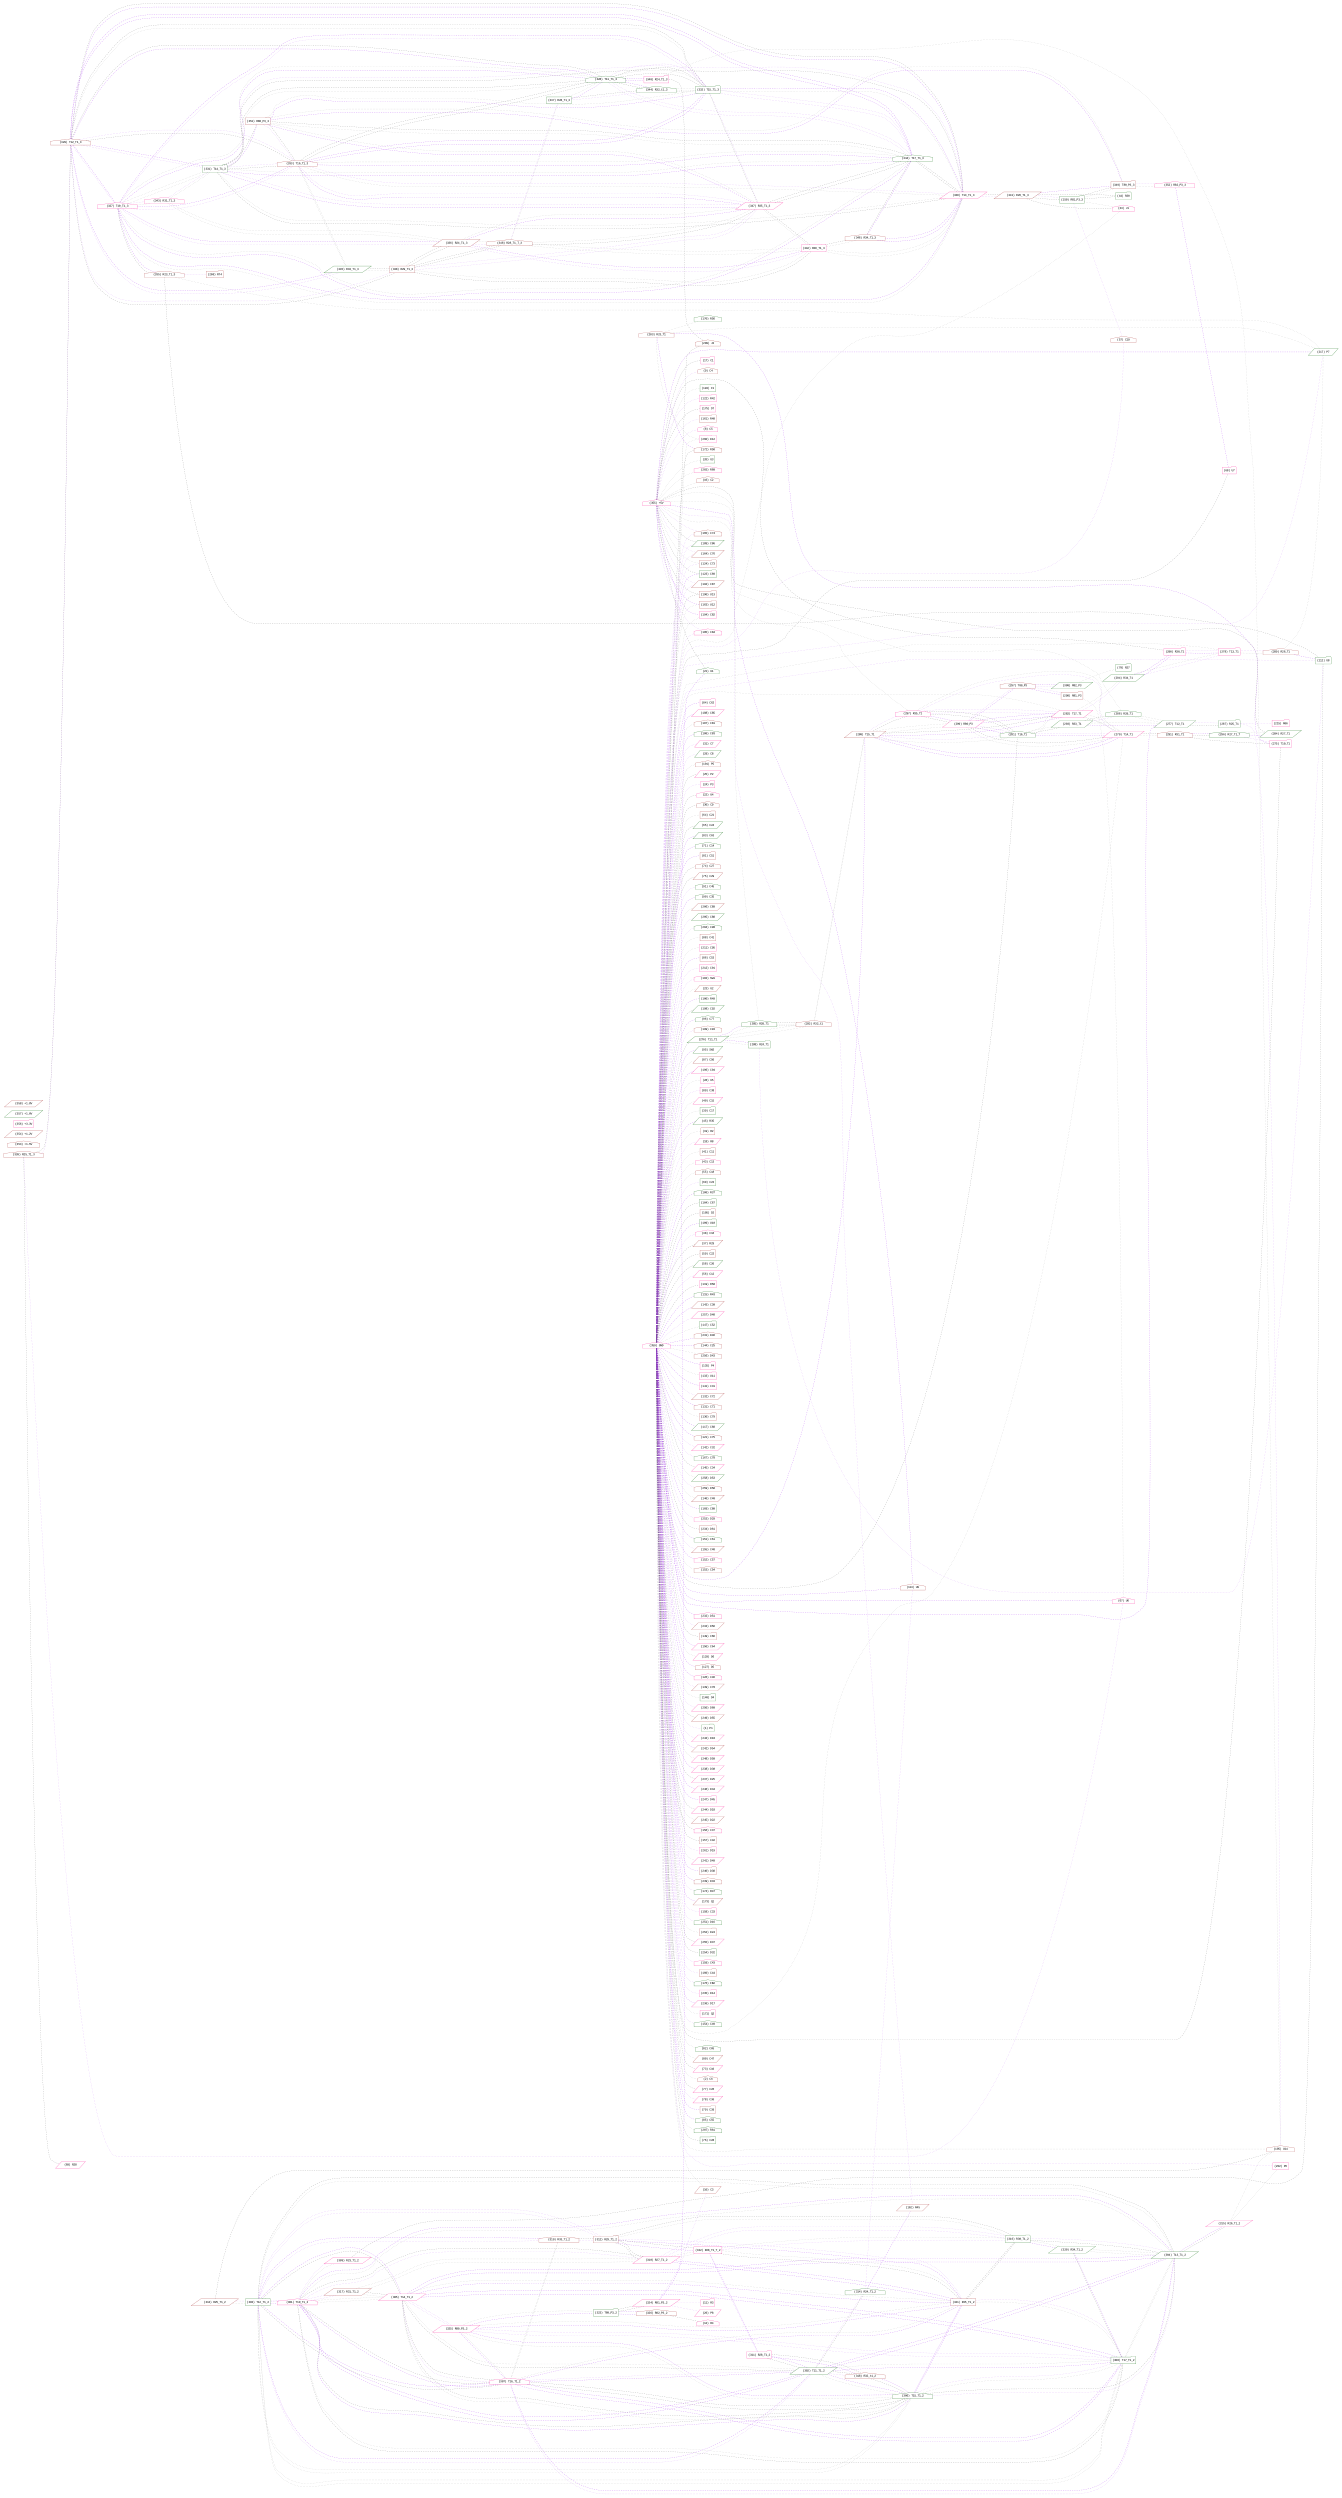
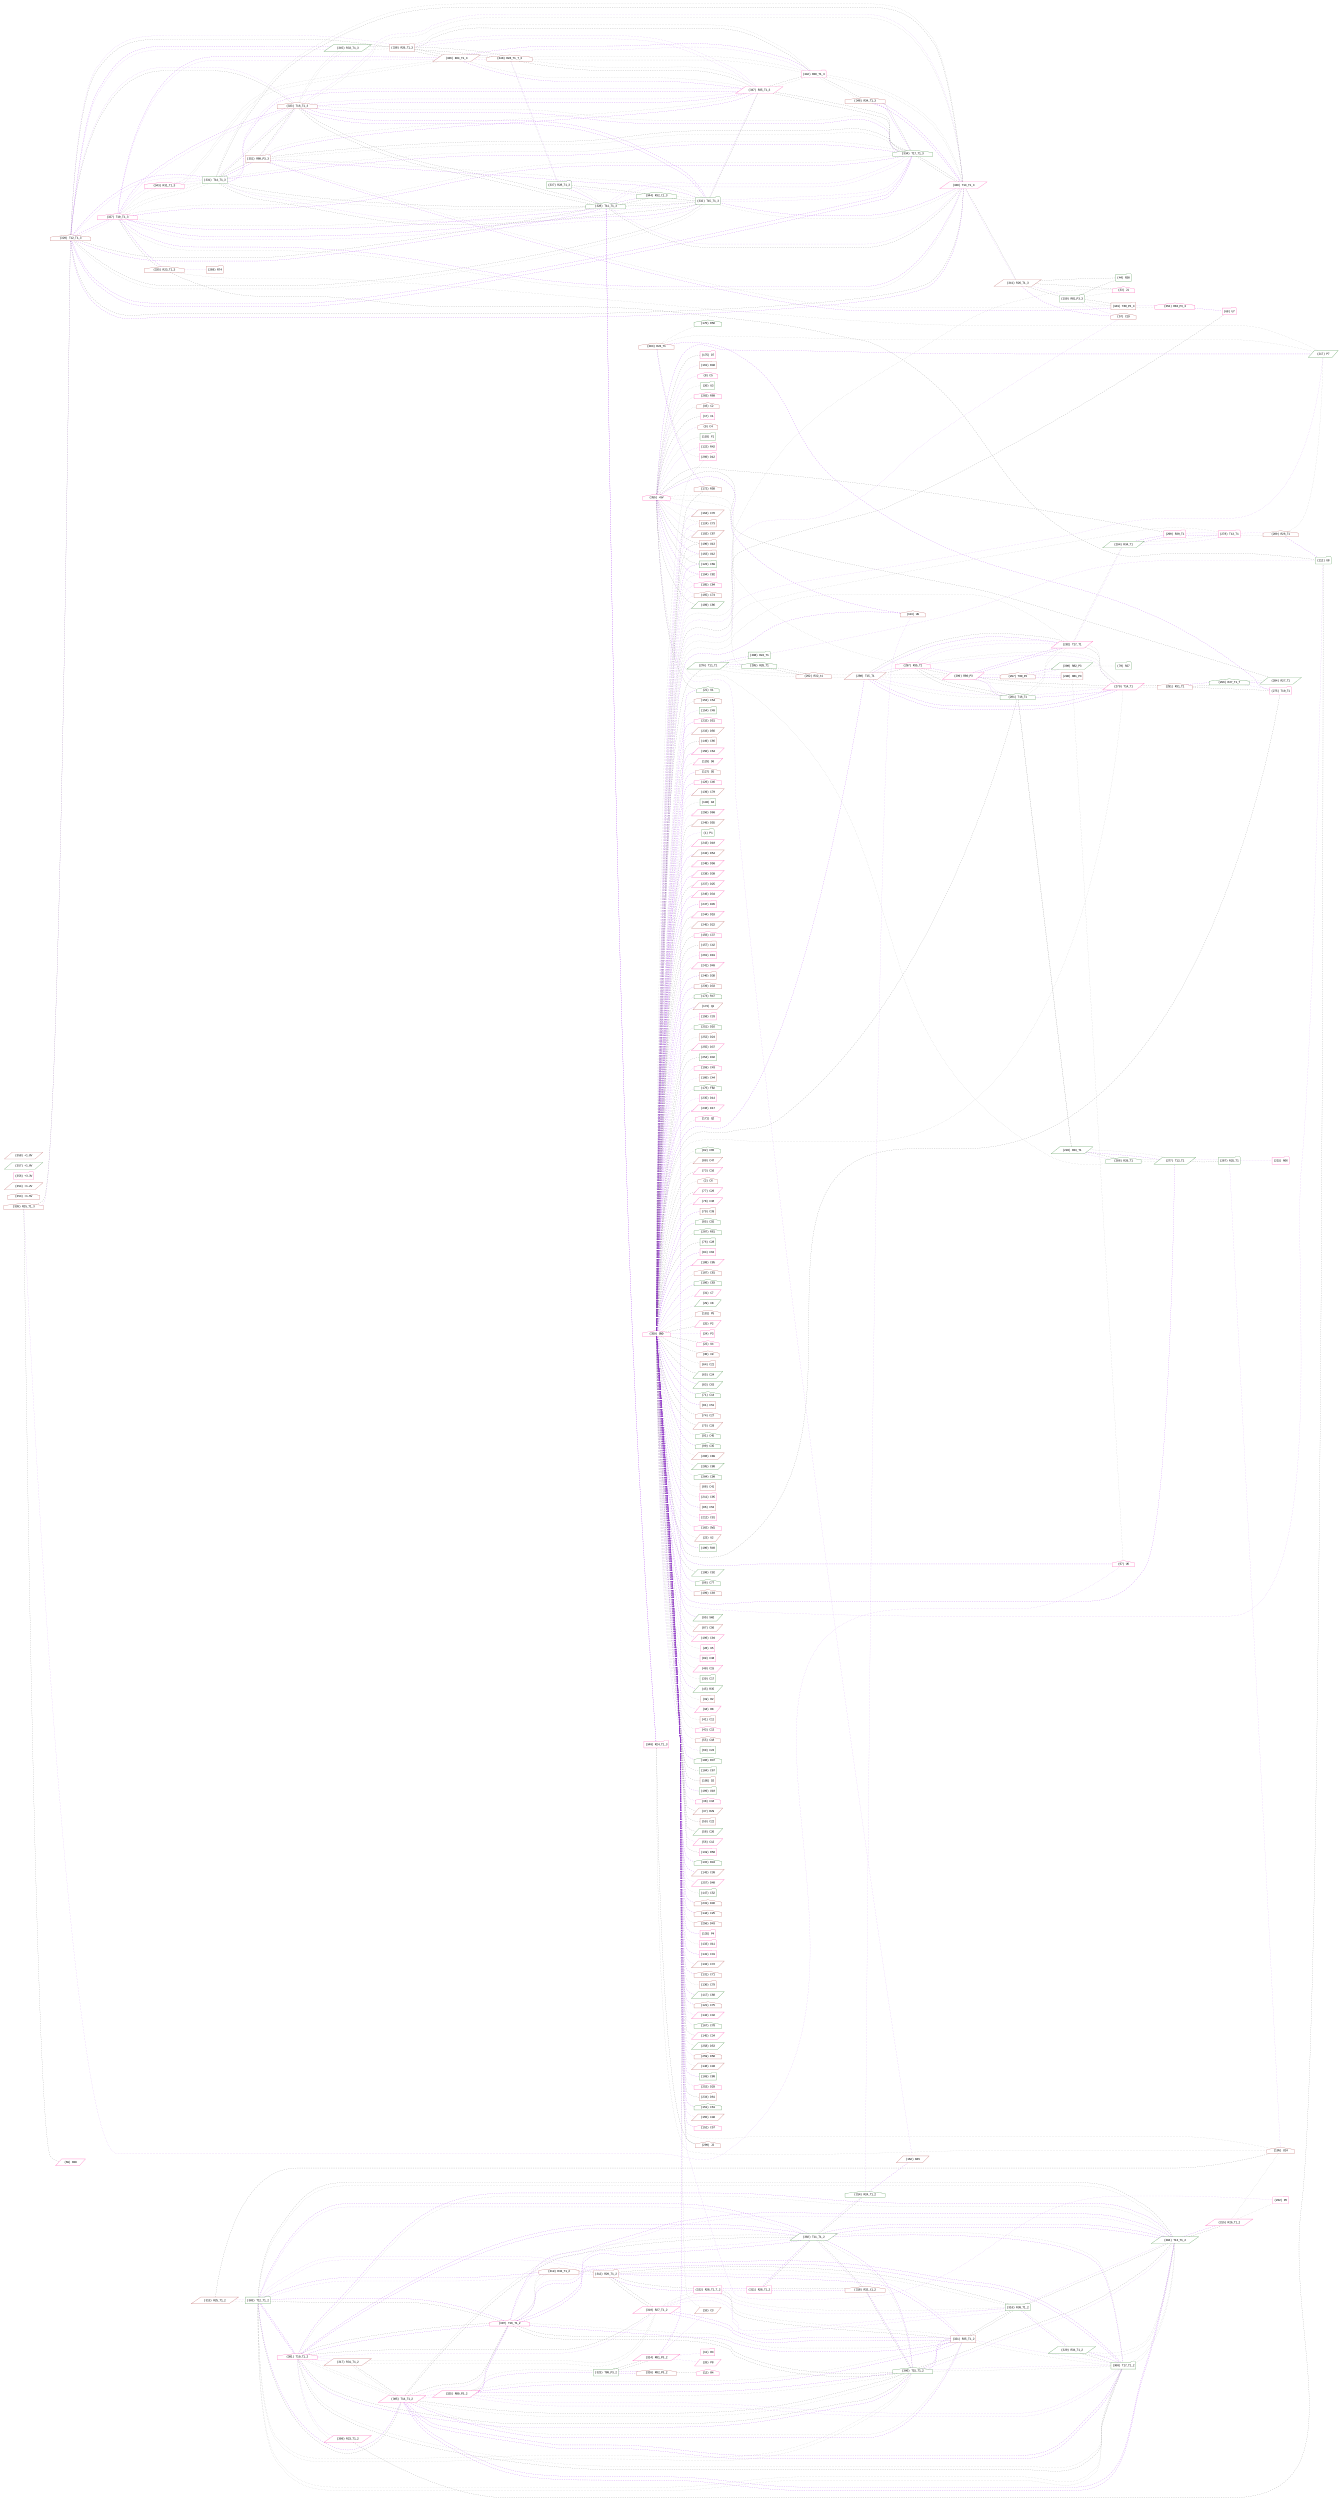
(1076, 189) -> (1063, 309)
(708, 2014) -> (708, 1119)
(708, 2024) -> (708, 711)
